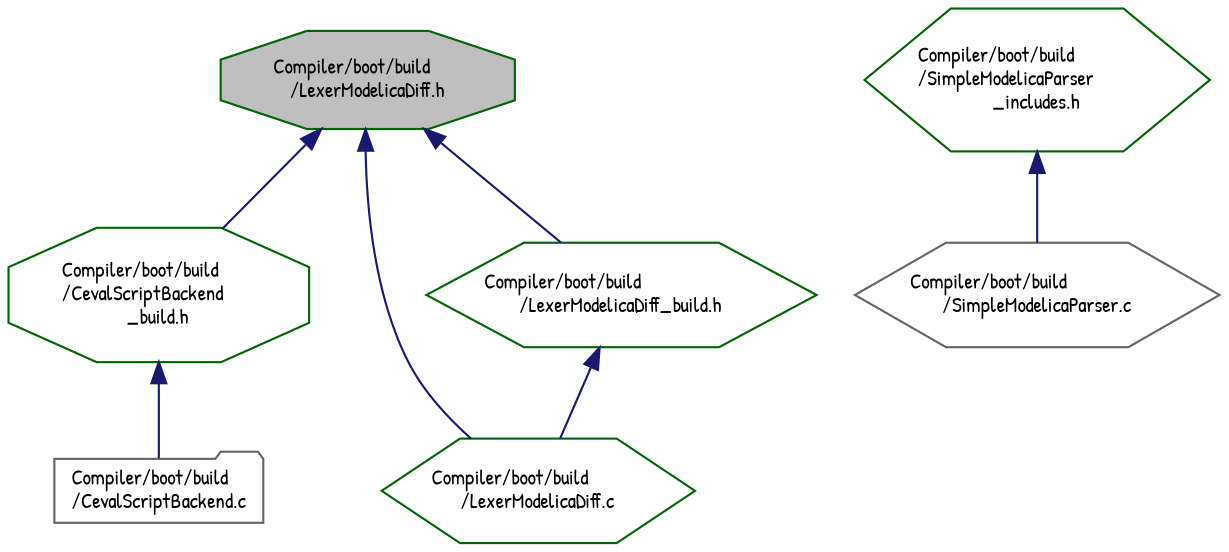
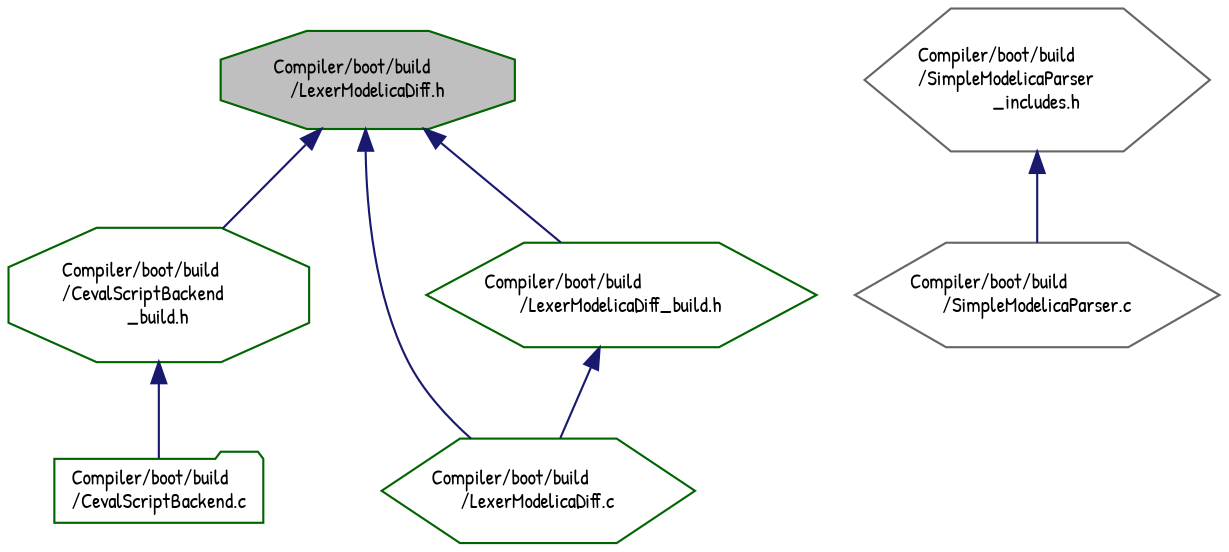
(1037, 80) -> (1037, 80)
(159, 491) -> (159, 491)
